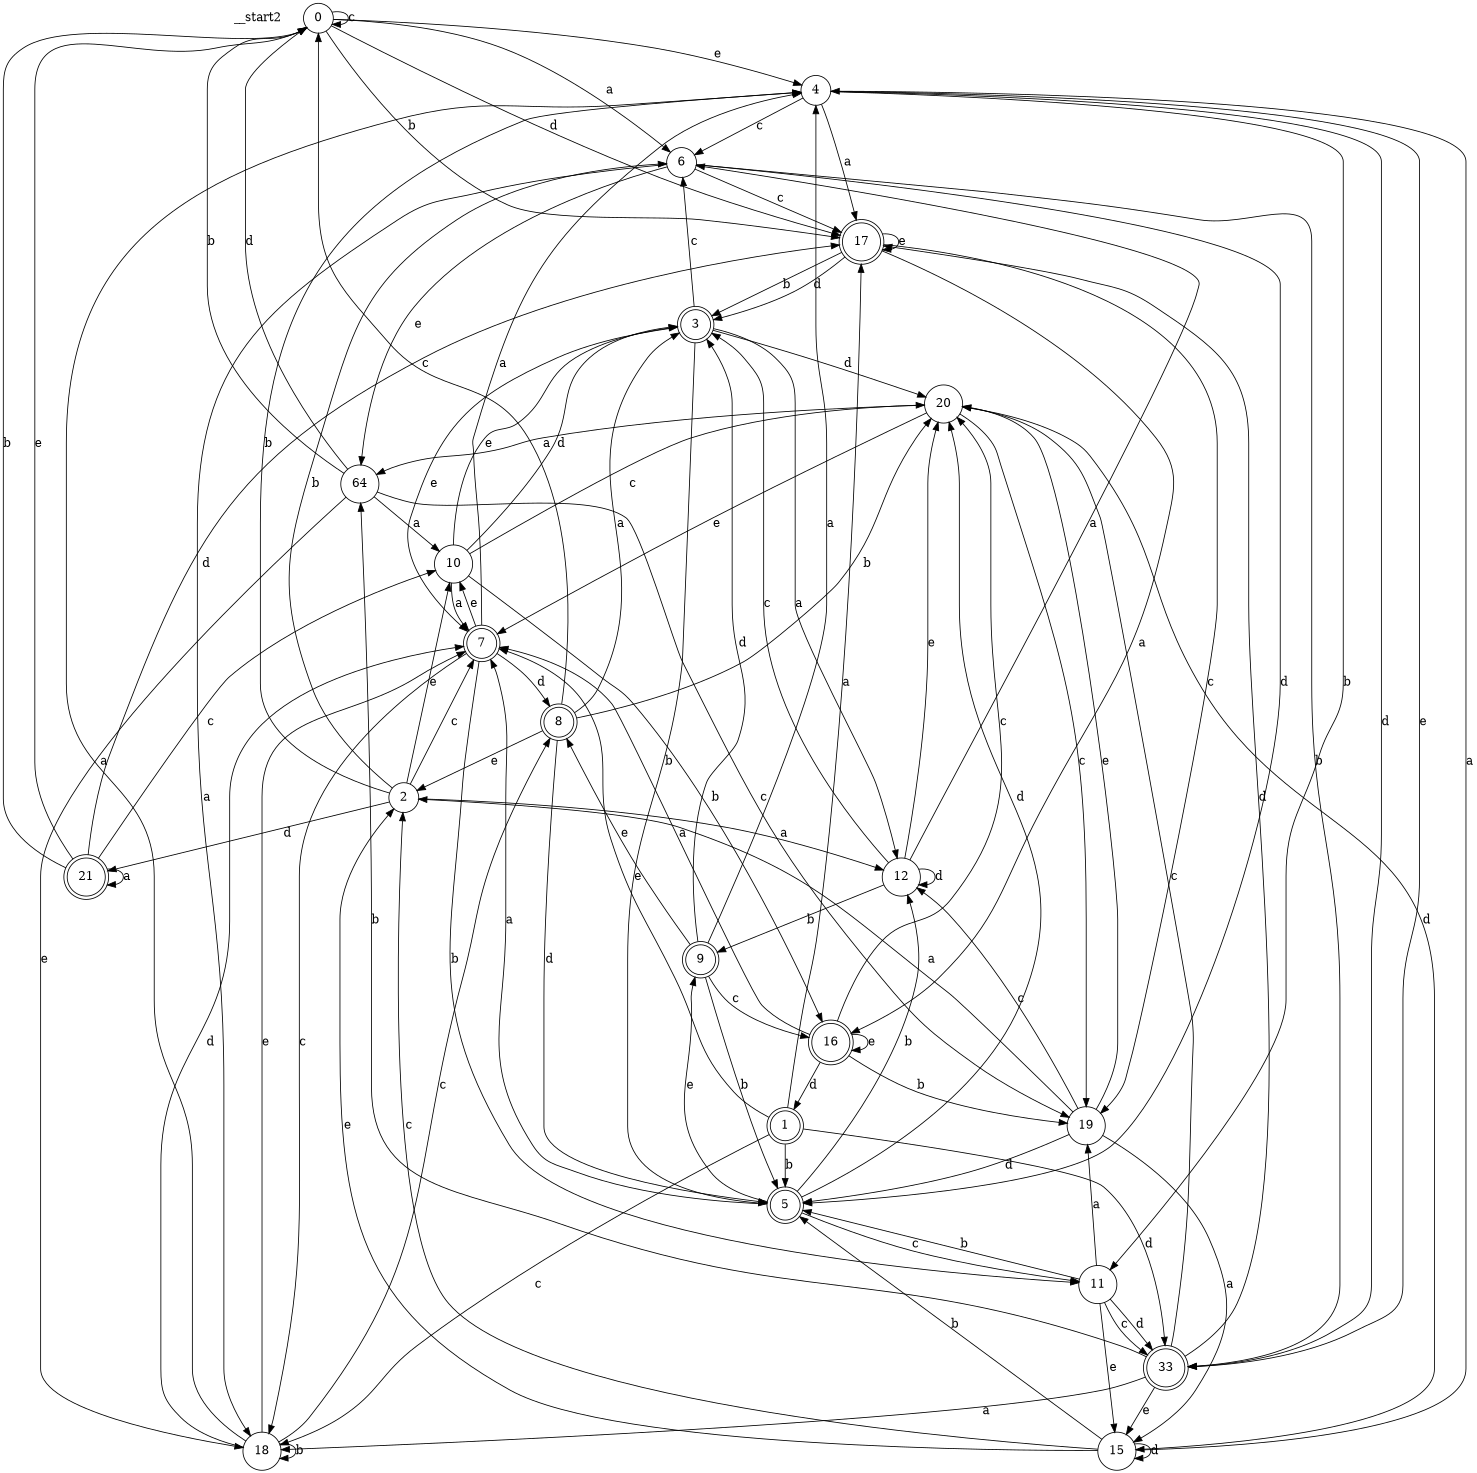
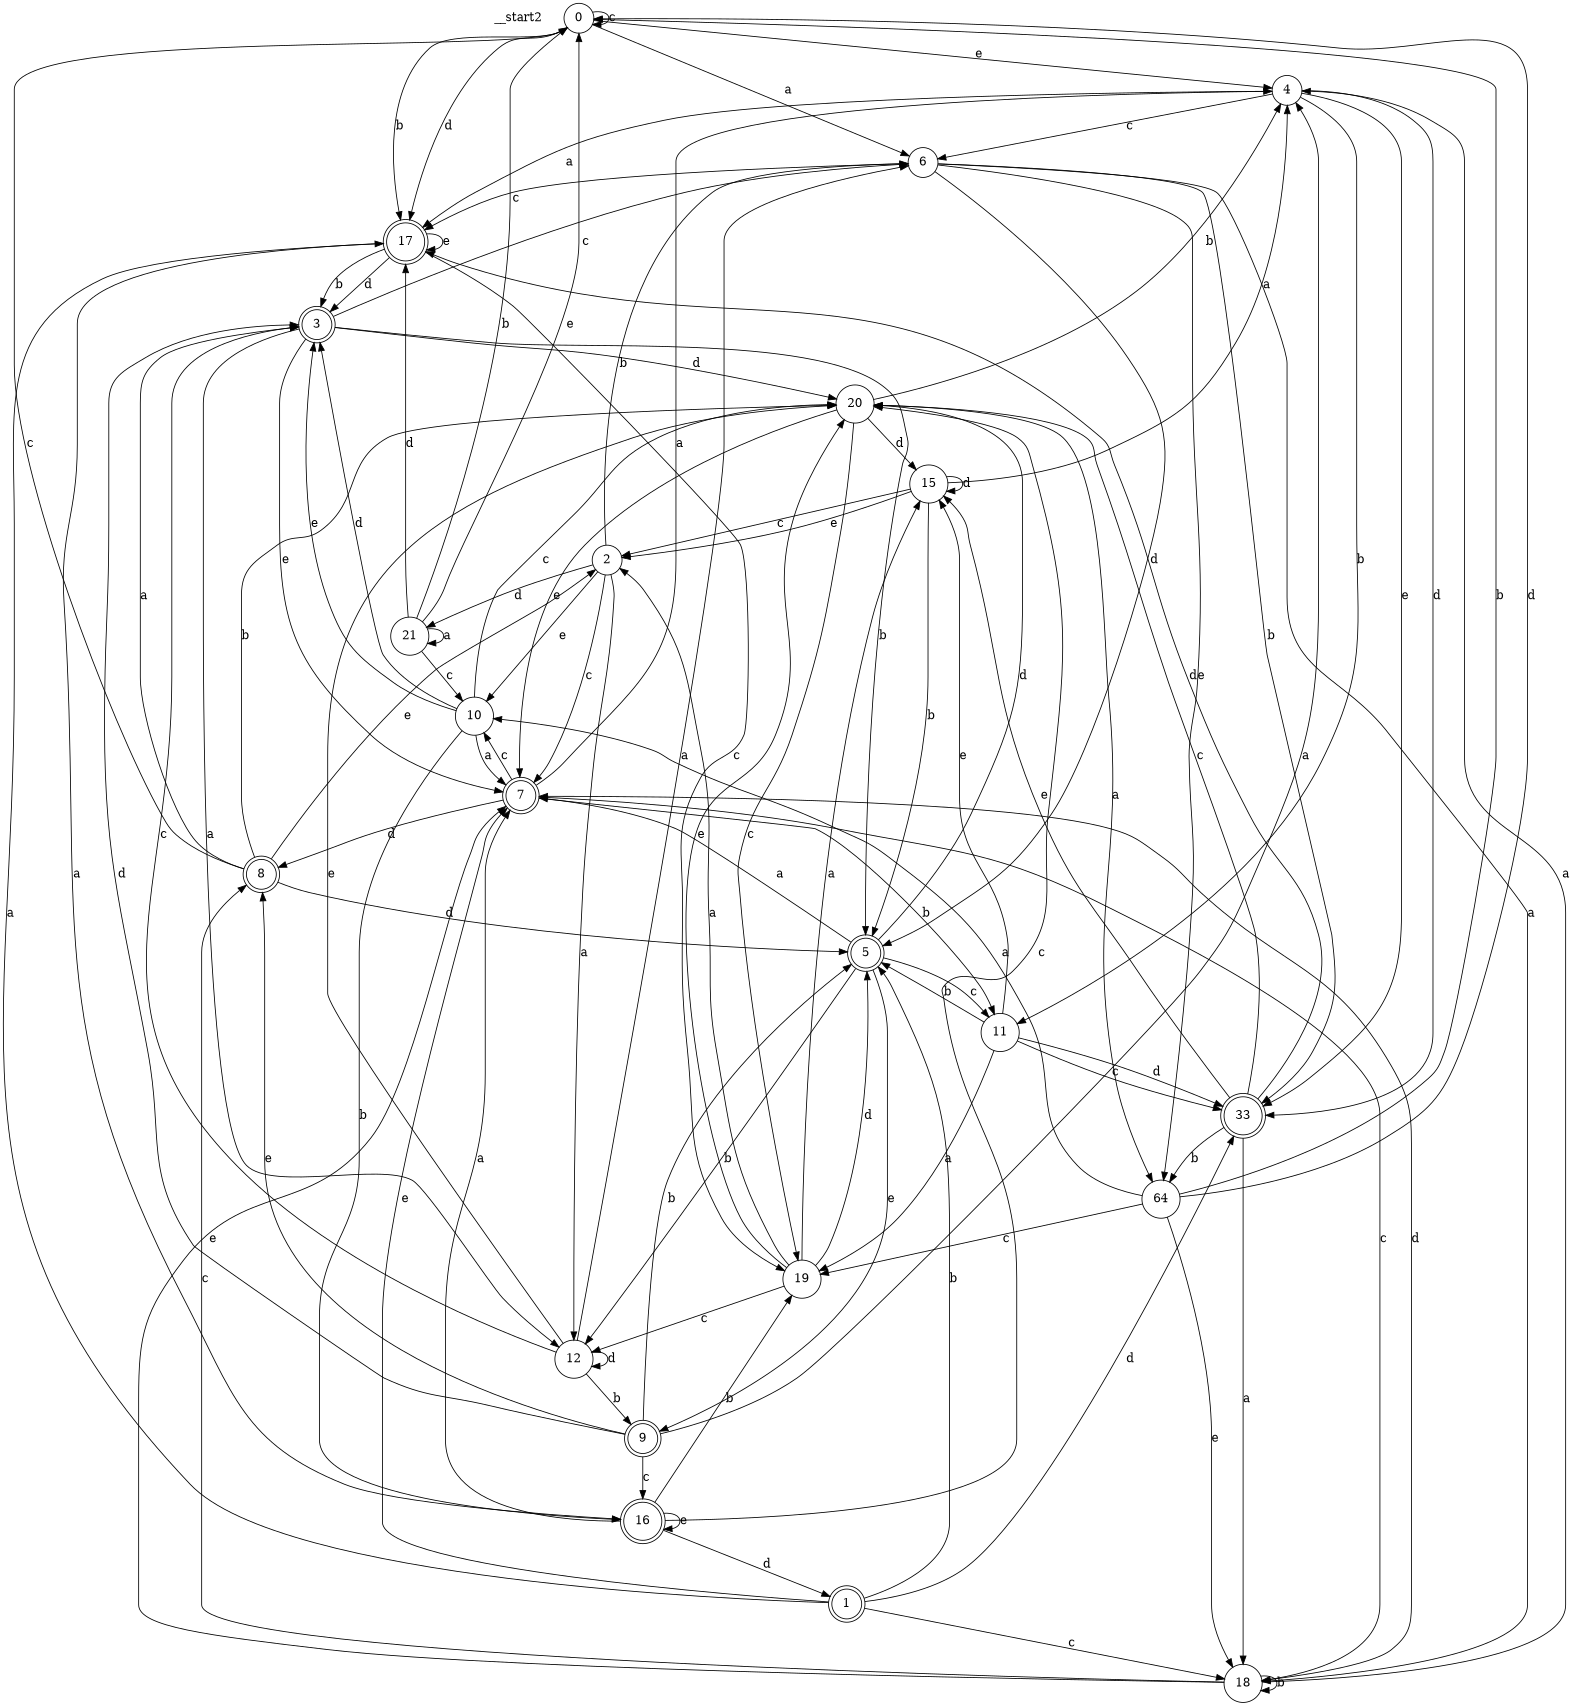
(301, 304) -> (1113, 307)
(474, 604) -> (504, 756)
(86, 877) -> (410, 636)
